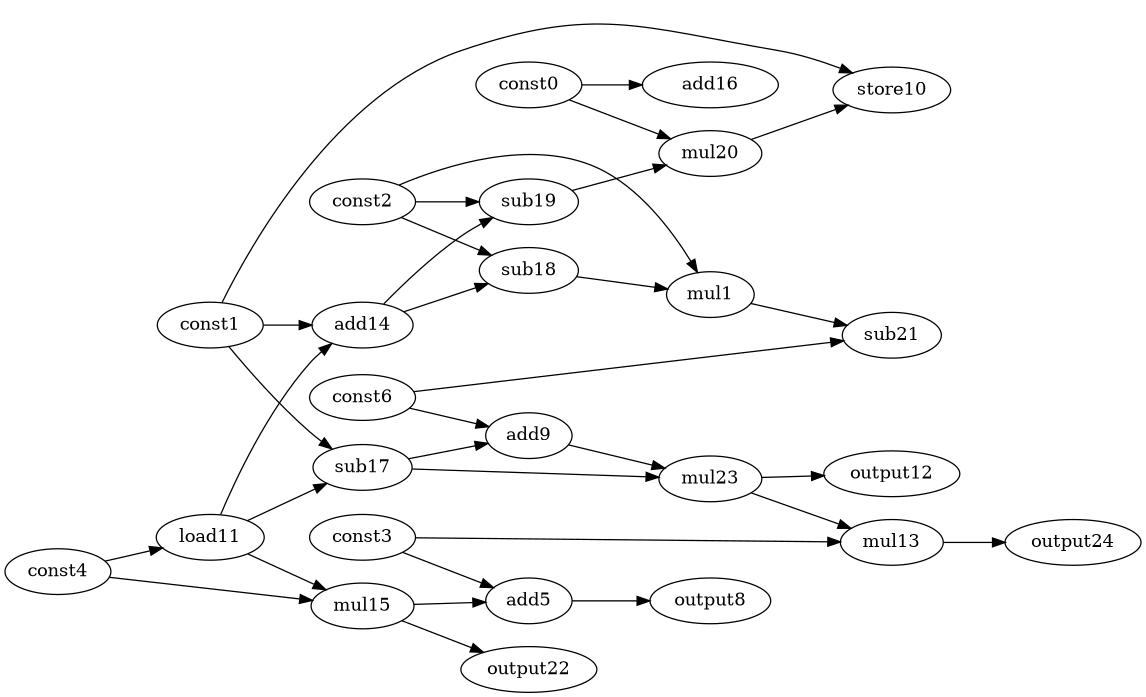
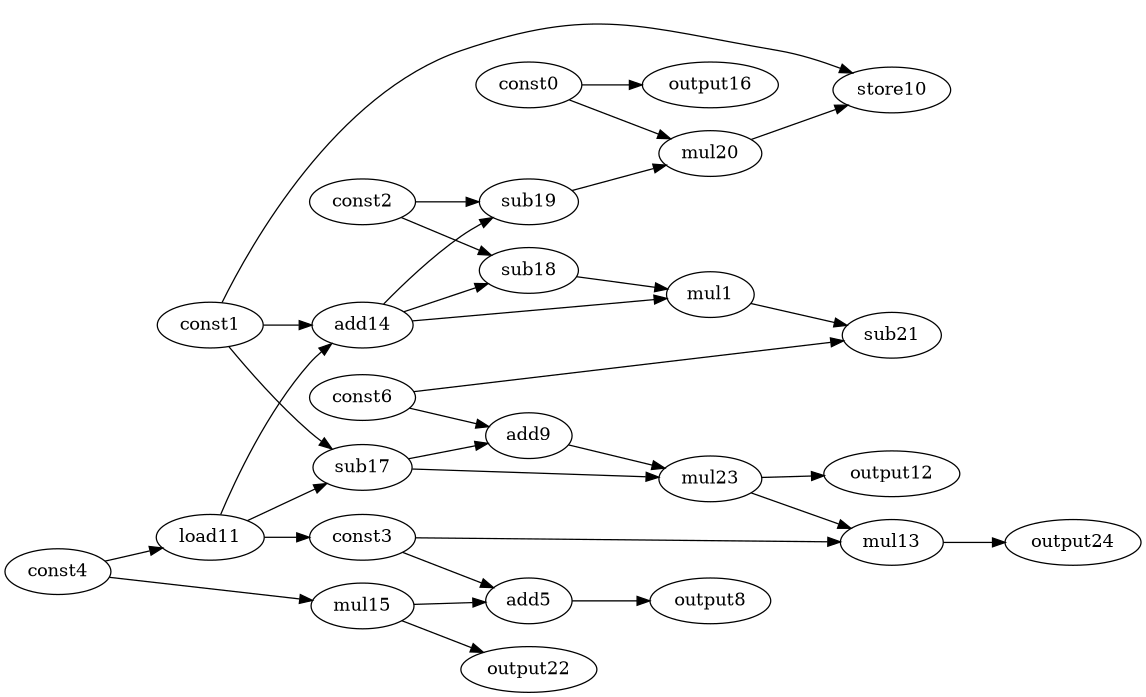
(710, 85) -> (710, 85)
(564, 158) -> (533, 310)
(281, 569) -> (280, 537)
